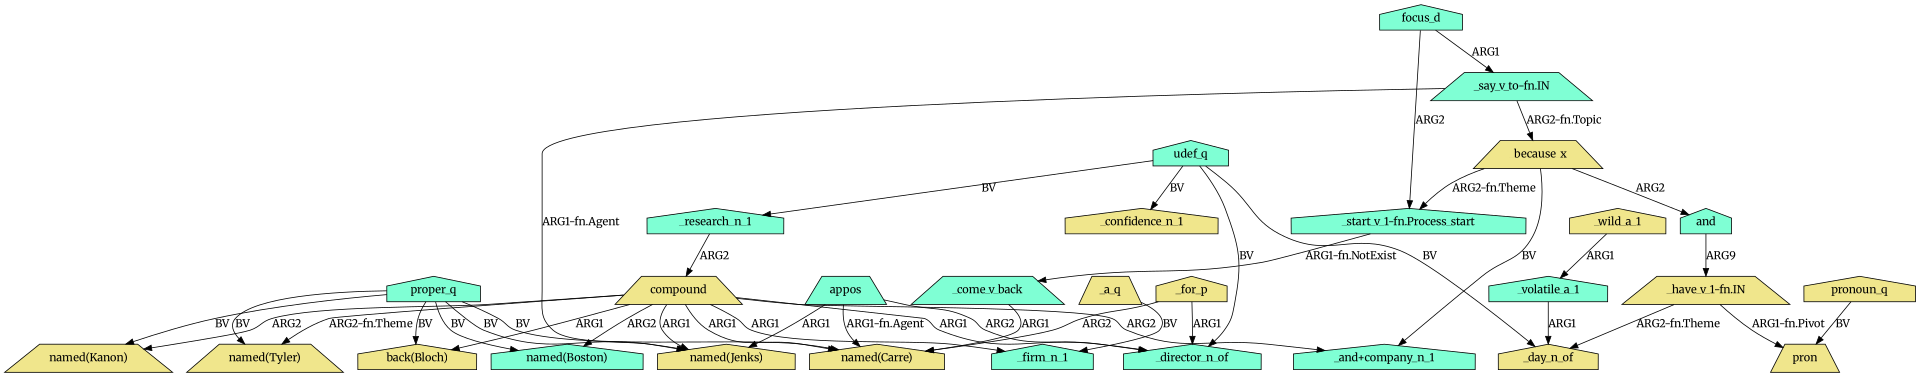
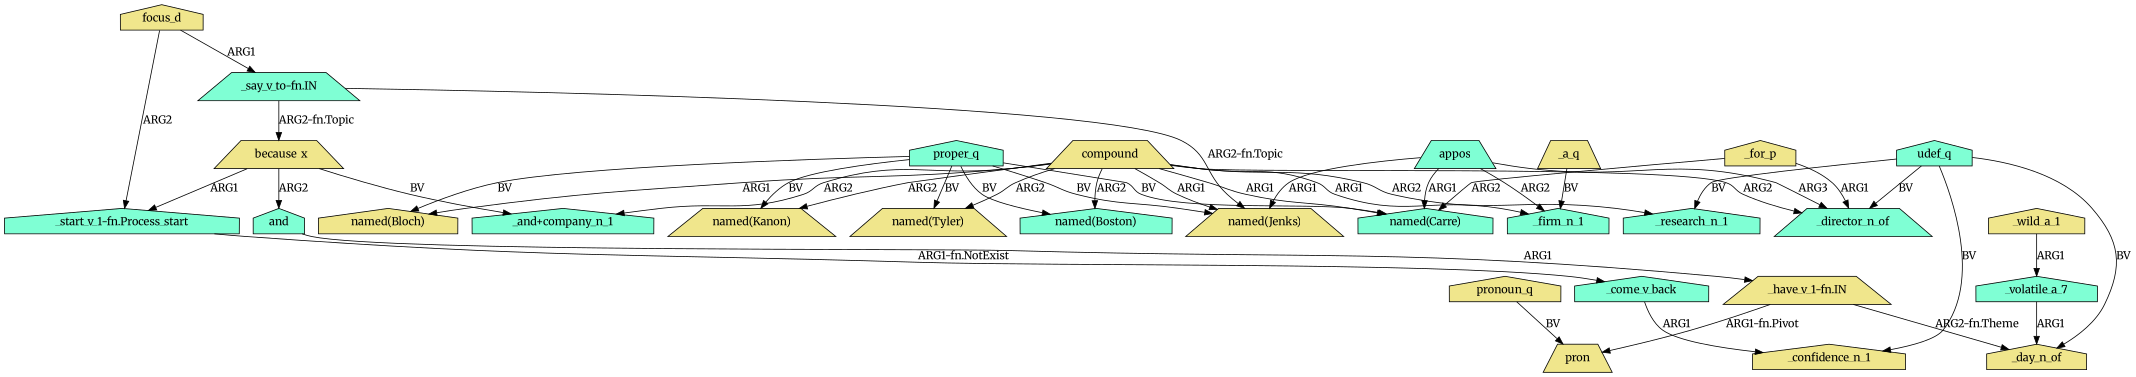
(1421, 19) -> (162, 19)
none -> (1510, 186)
(1494, 189) -> (224, 189)
(581, 222) -> (1246, 155)
(700, 252) -> (1406, 197)
(1721, 256) -> (1538, 256)
(988, 290) -> (1642, 290)
(1548, 290) -> (2037, 290)
(371, 324) -> (1030, 189)
(886, 324) -> (1443, 189)
(953, 324) -> (1758, 189)
(1000, 324) -> (1813, 189)
(1014, 333) -> (1691, 341)
(417, 358) -> (388, 222)
(726, 358) -> (1265, 222)
(877, 358) -> (1425, 222)
(1192, 358) -> (1853, 222)
